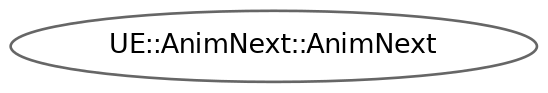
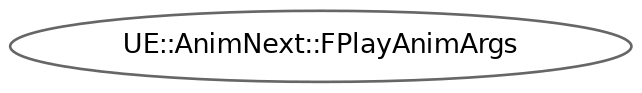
(274, 46) -> (321, 46)
